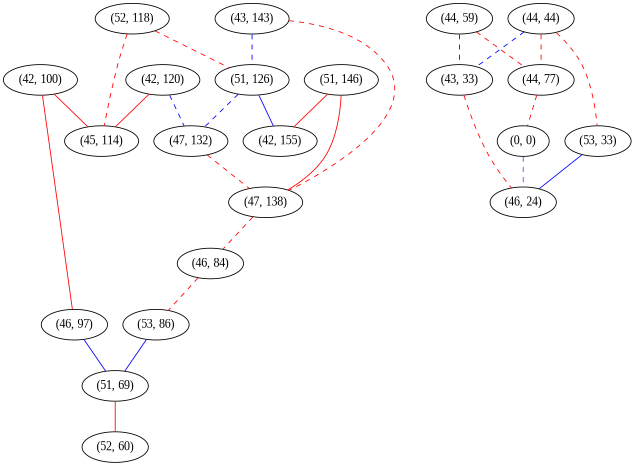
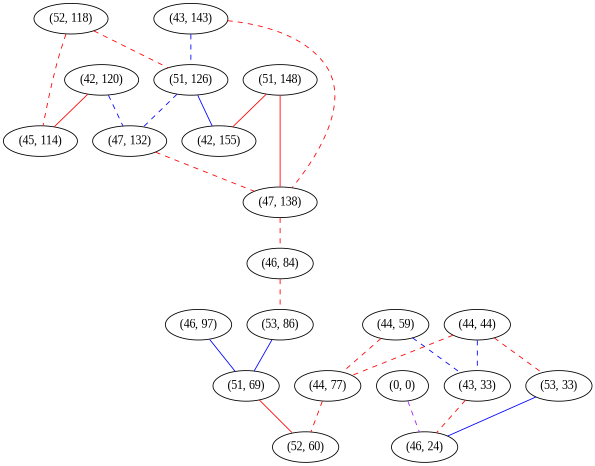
(40, 80) -> none
(341, 80) -> (280, 80)
(532, 111) -> (317, 417)
